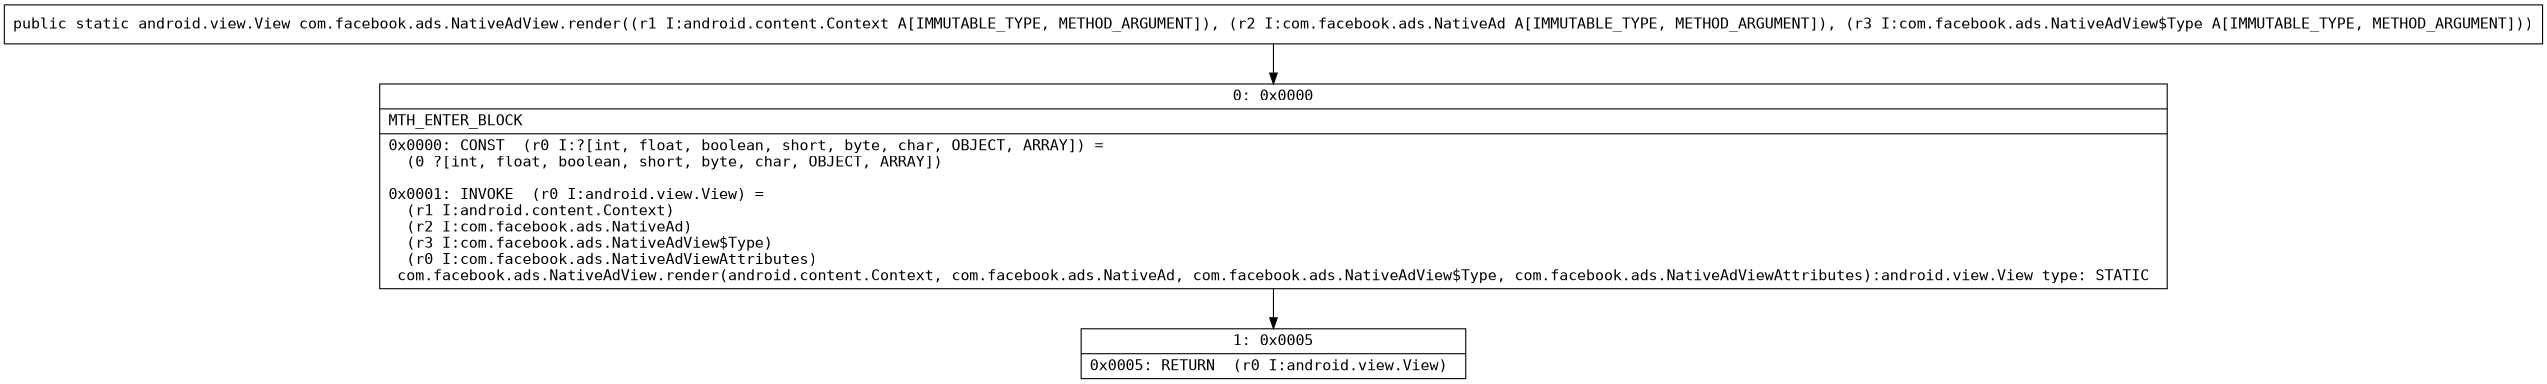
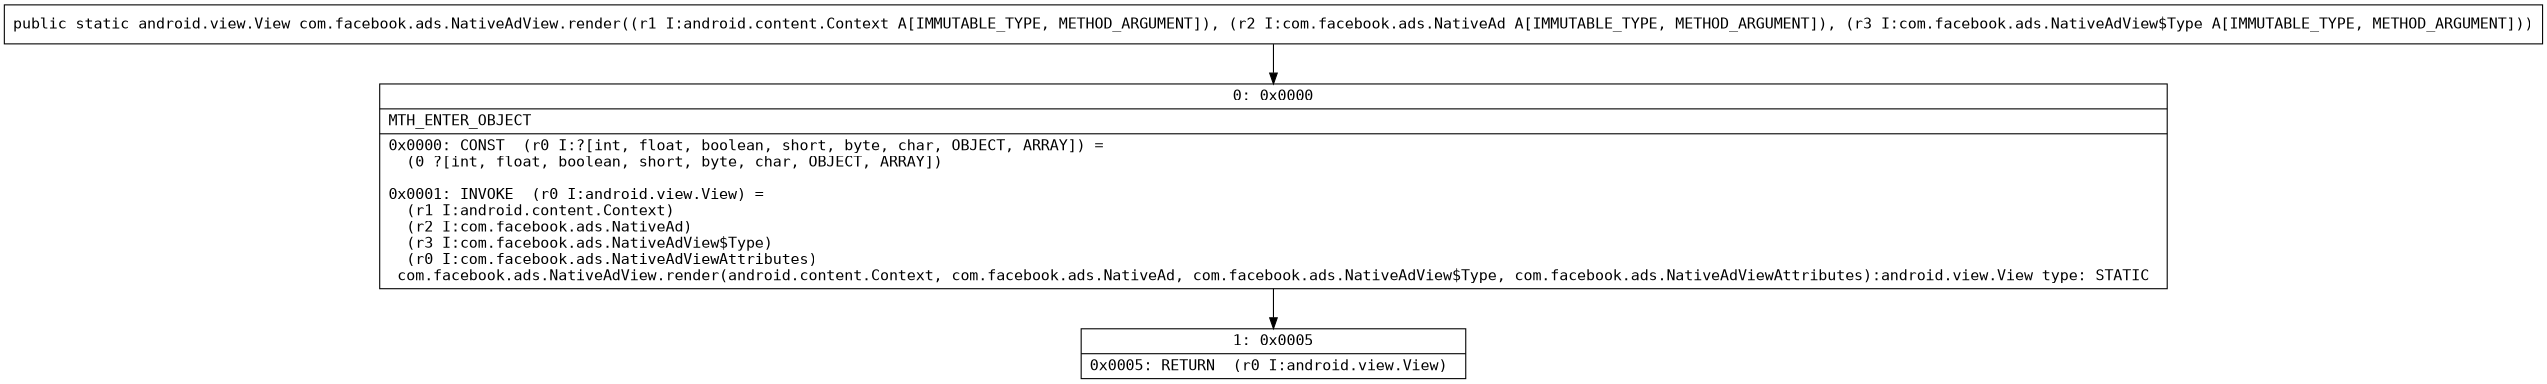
(456, 121) -> (460, 121)
